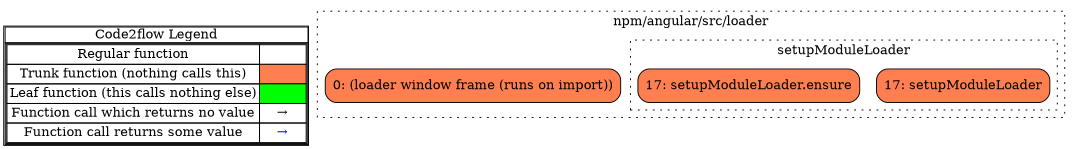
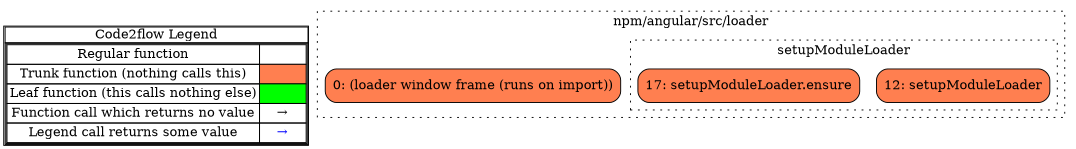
(963, 86) -> (963, 86)
(133, 132) -> (133, 132)
